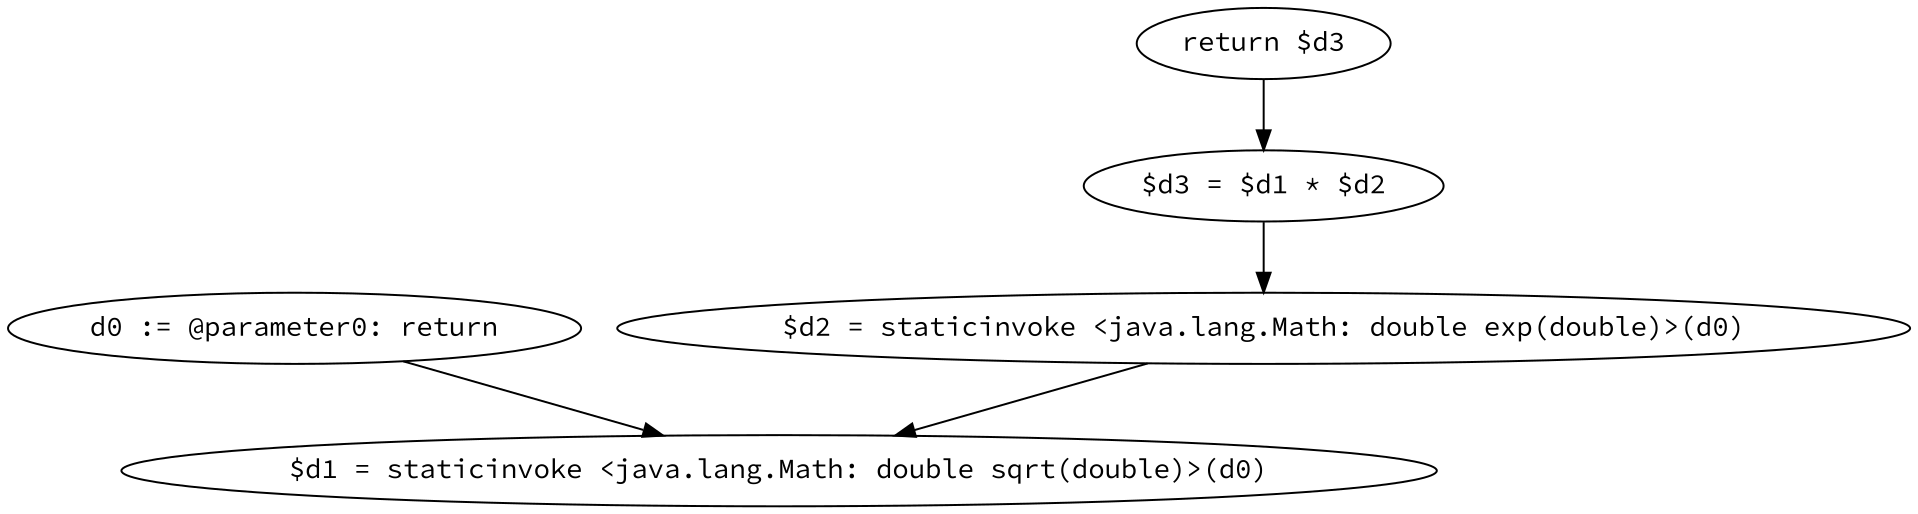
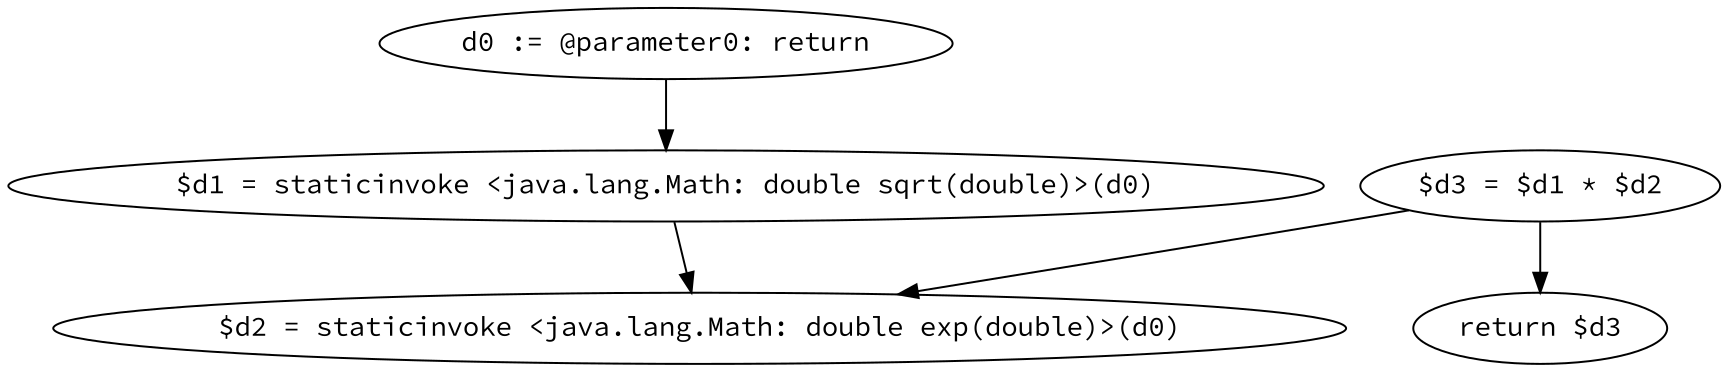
(1264, 105) -> (1540, 247)
(1031, 397) -> (681, 248)
